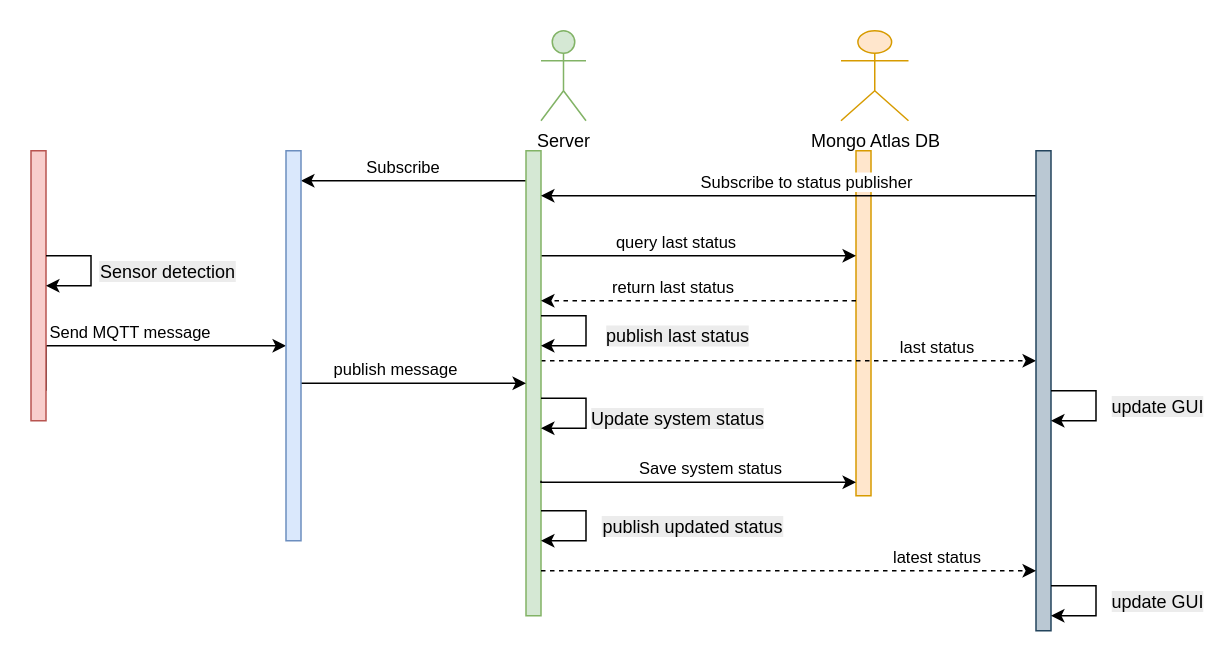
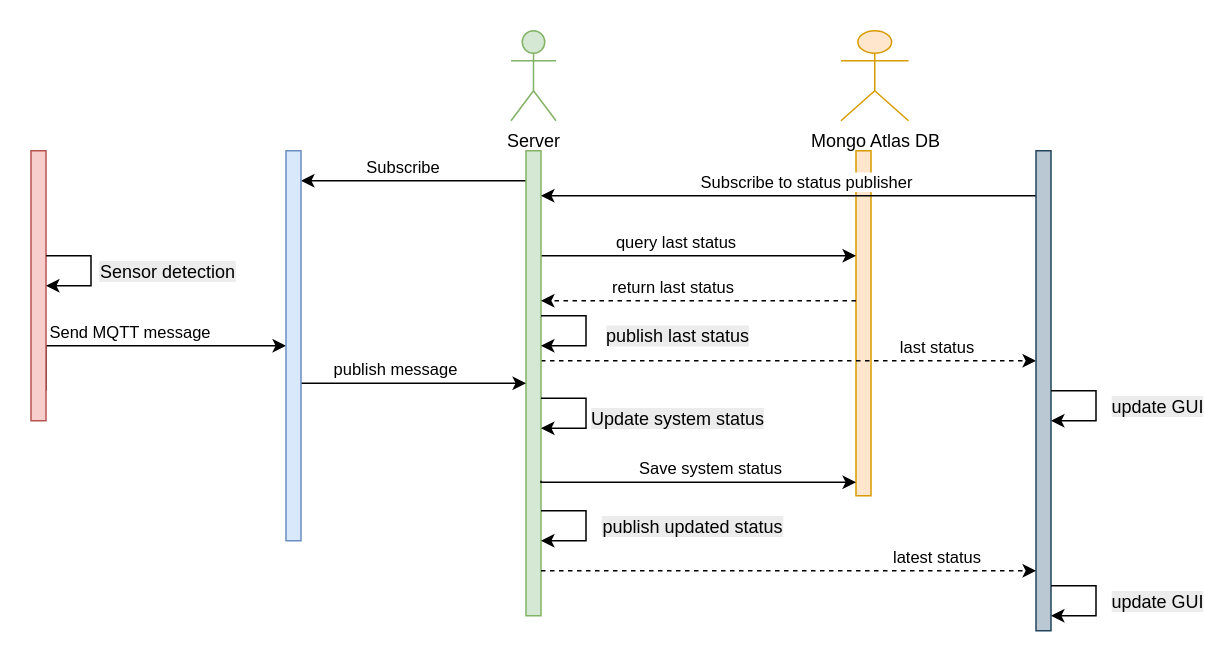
(563, 76) -> (533, 76)
